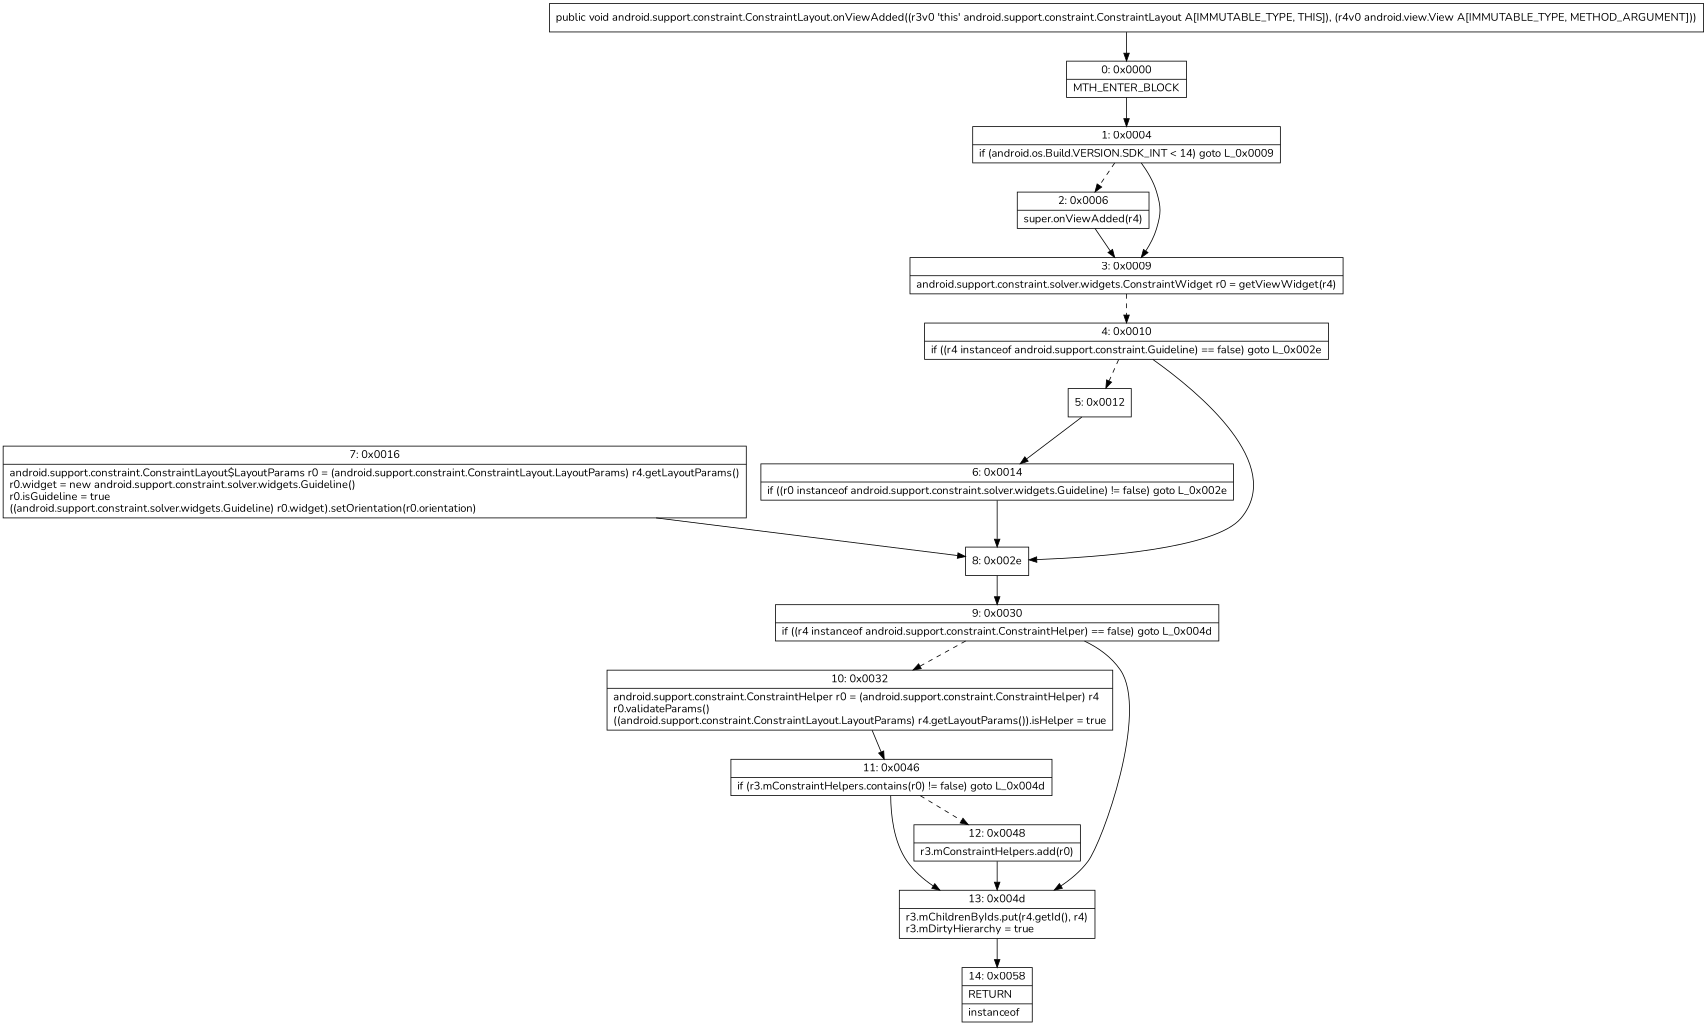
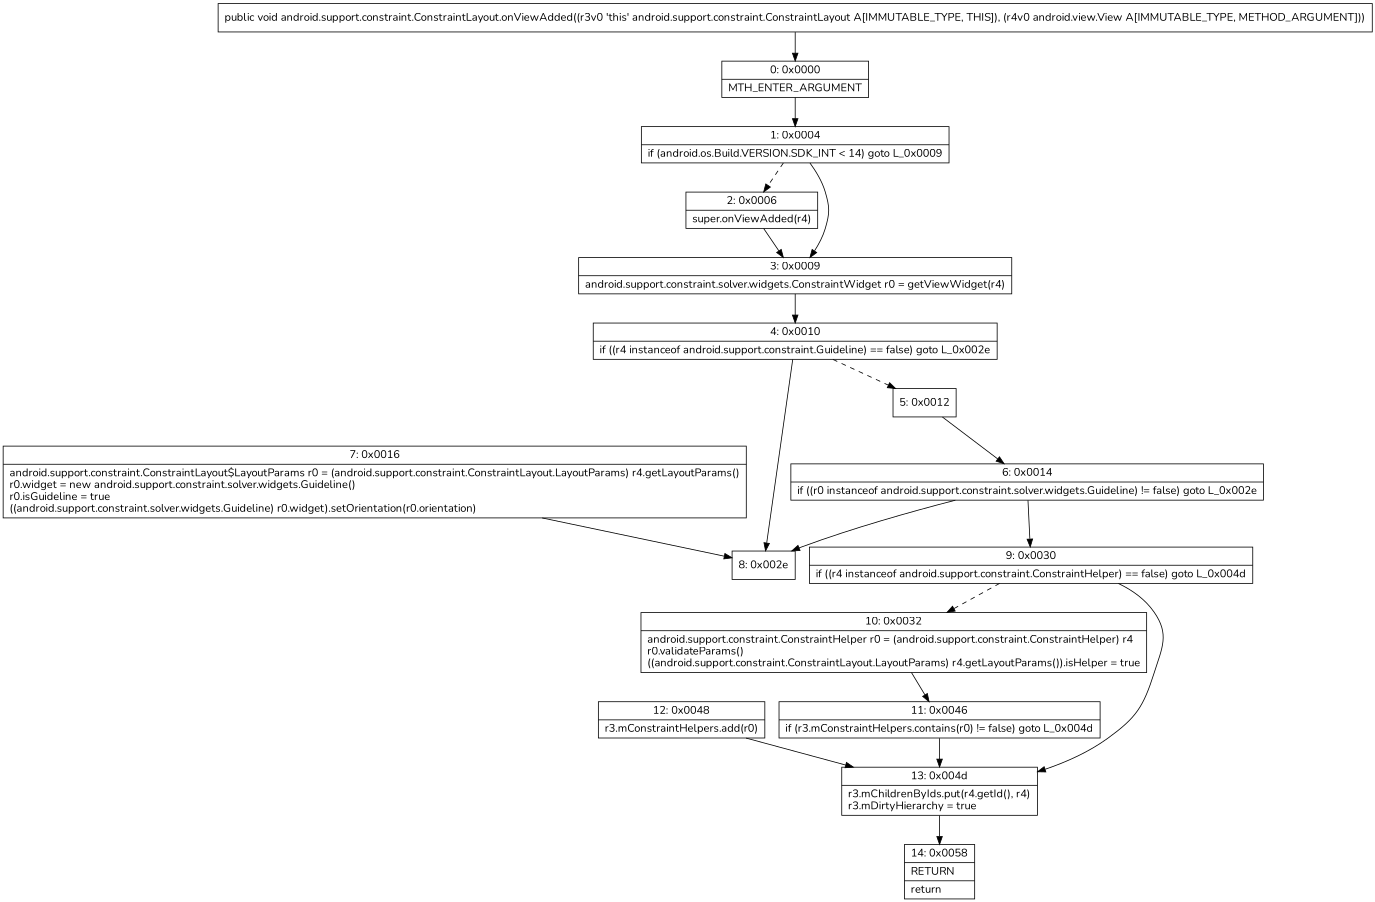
(1127, 88) -> (795, 88)
(1127, 304) -> (795, 304)
(997, 586) -> (1029, 520)
(941, 808) -> none
(994, 1013) -> (927, 889)
